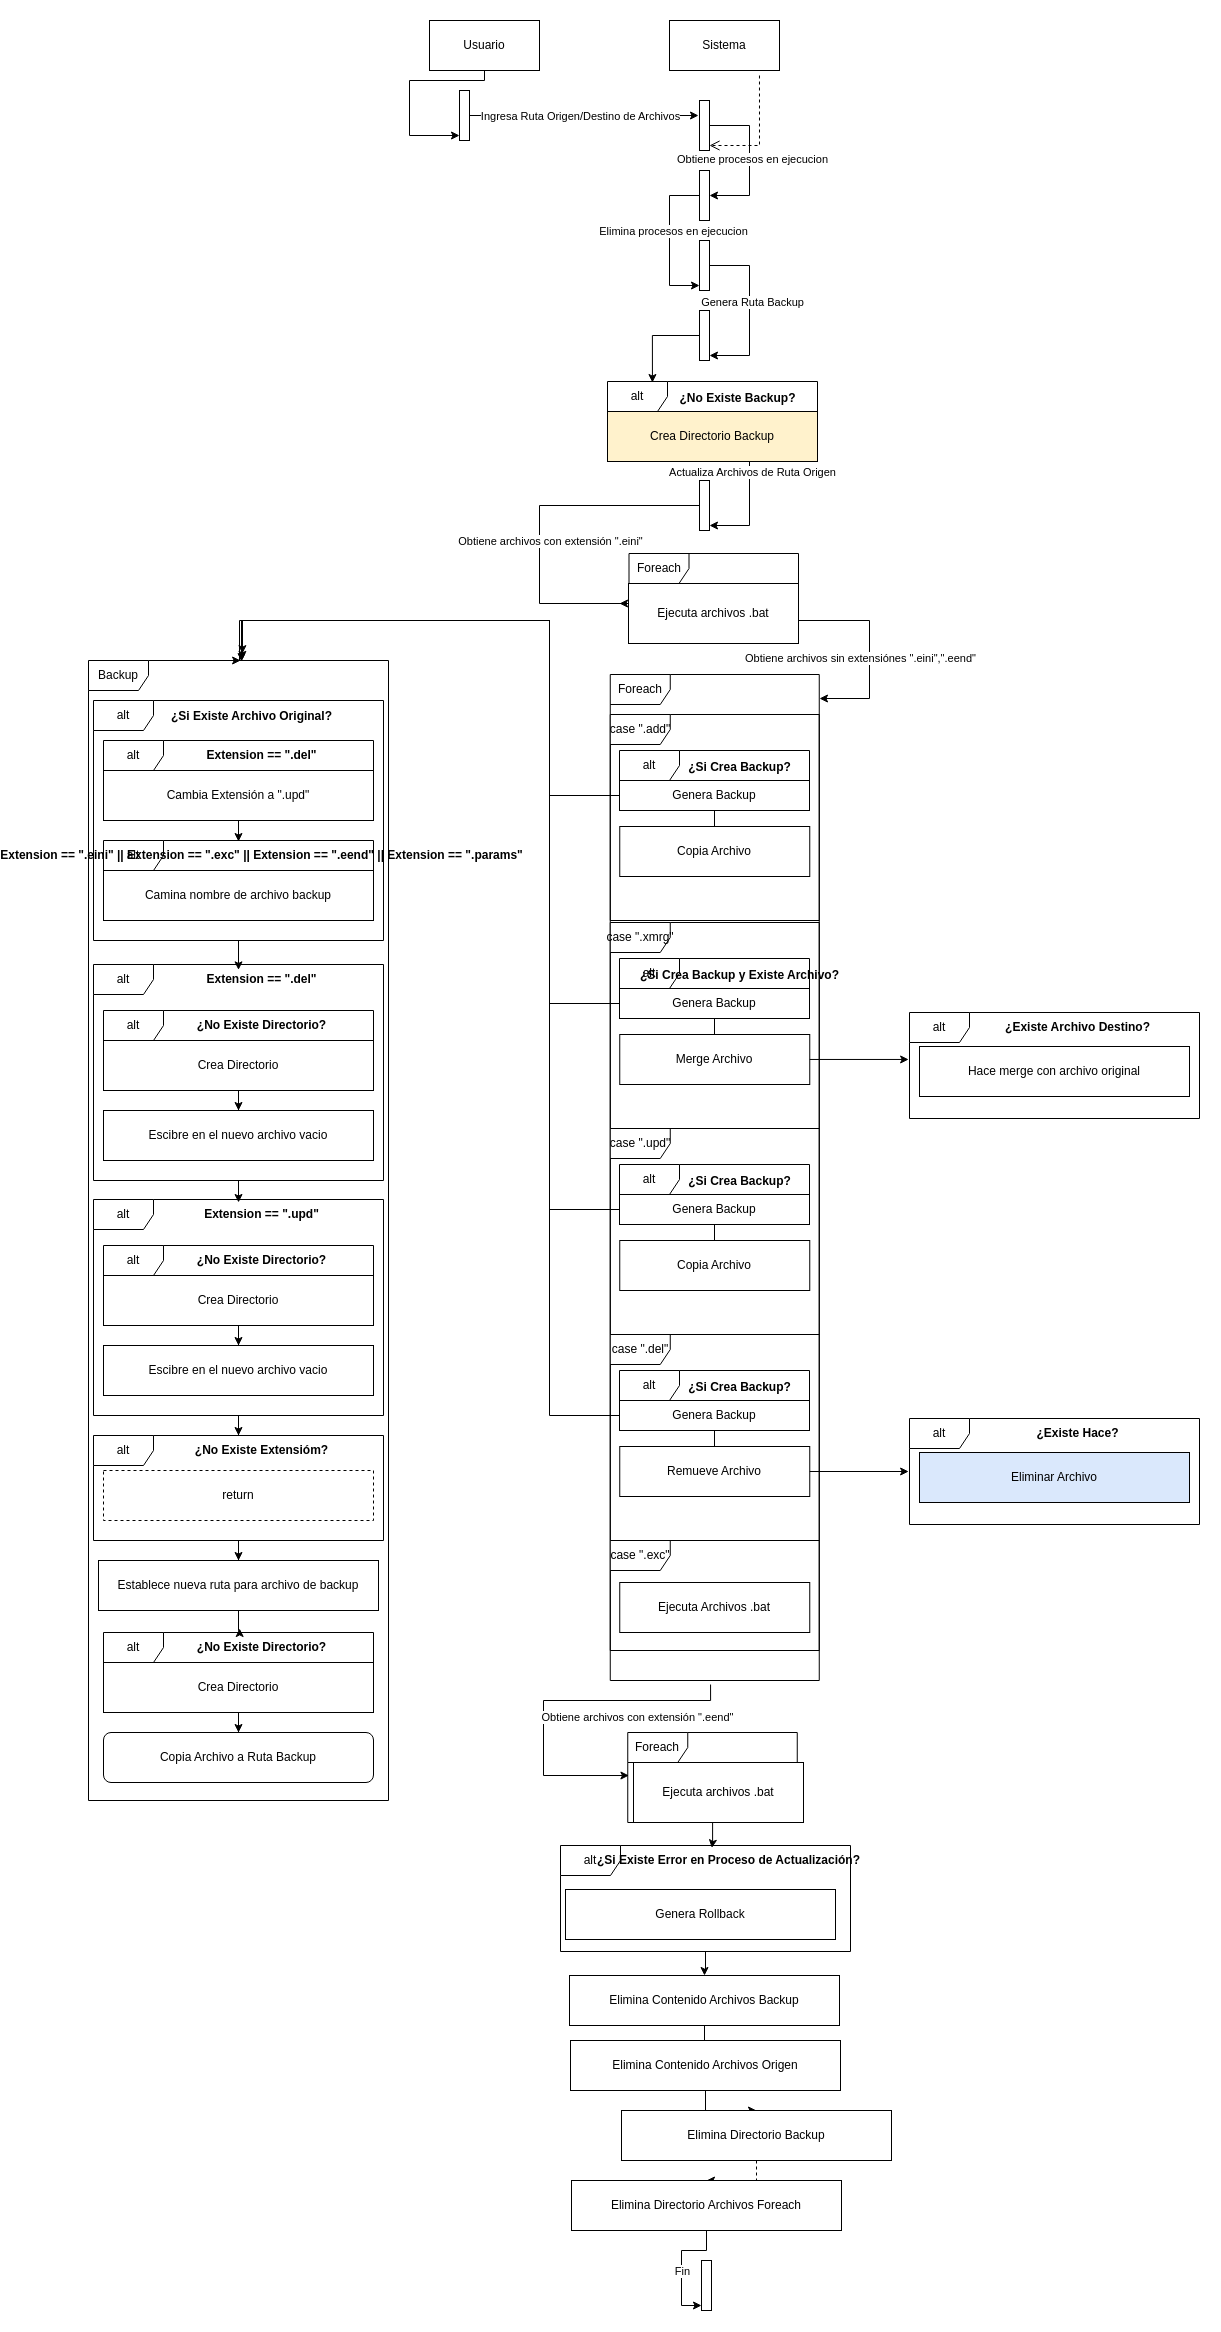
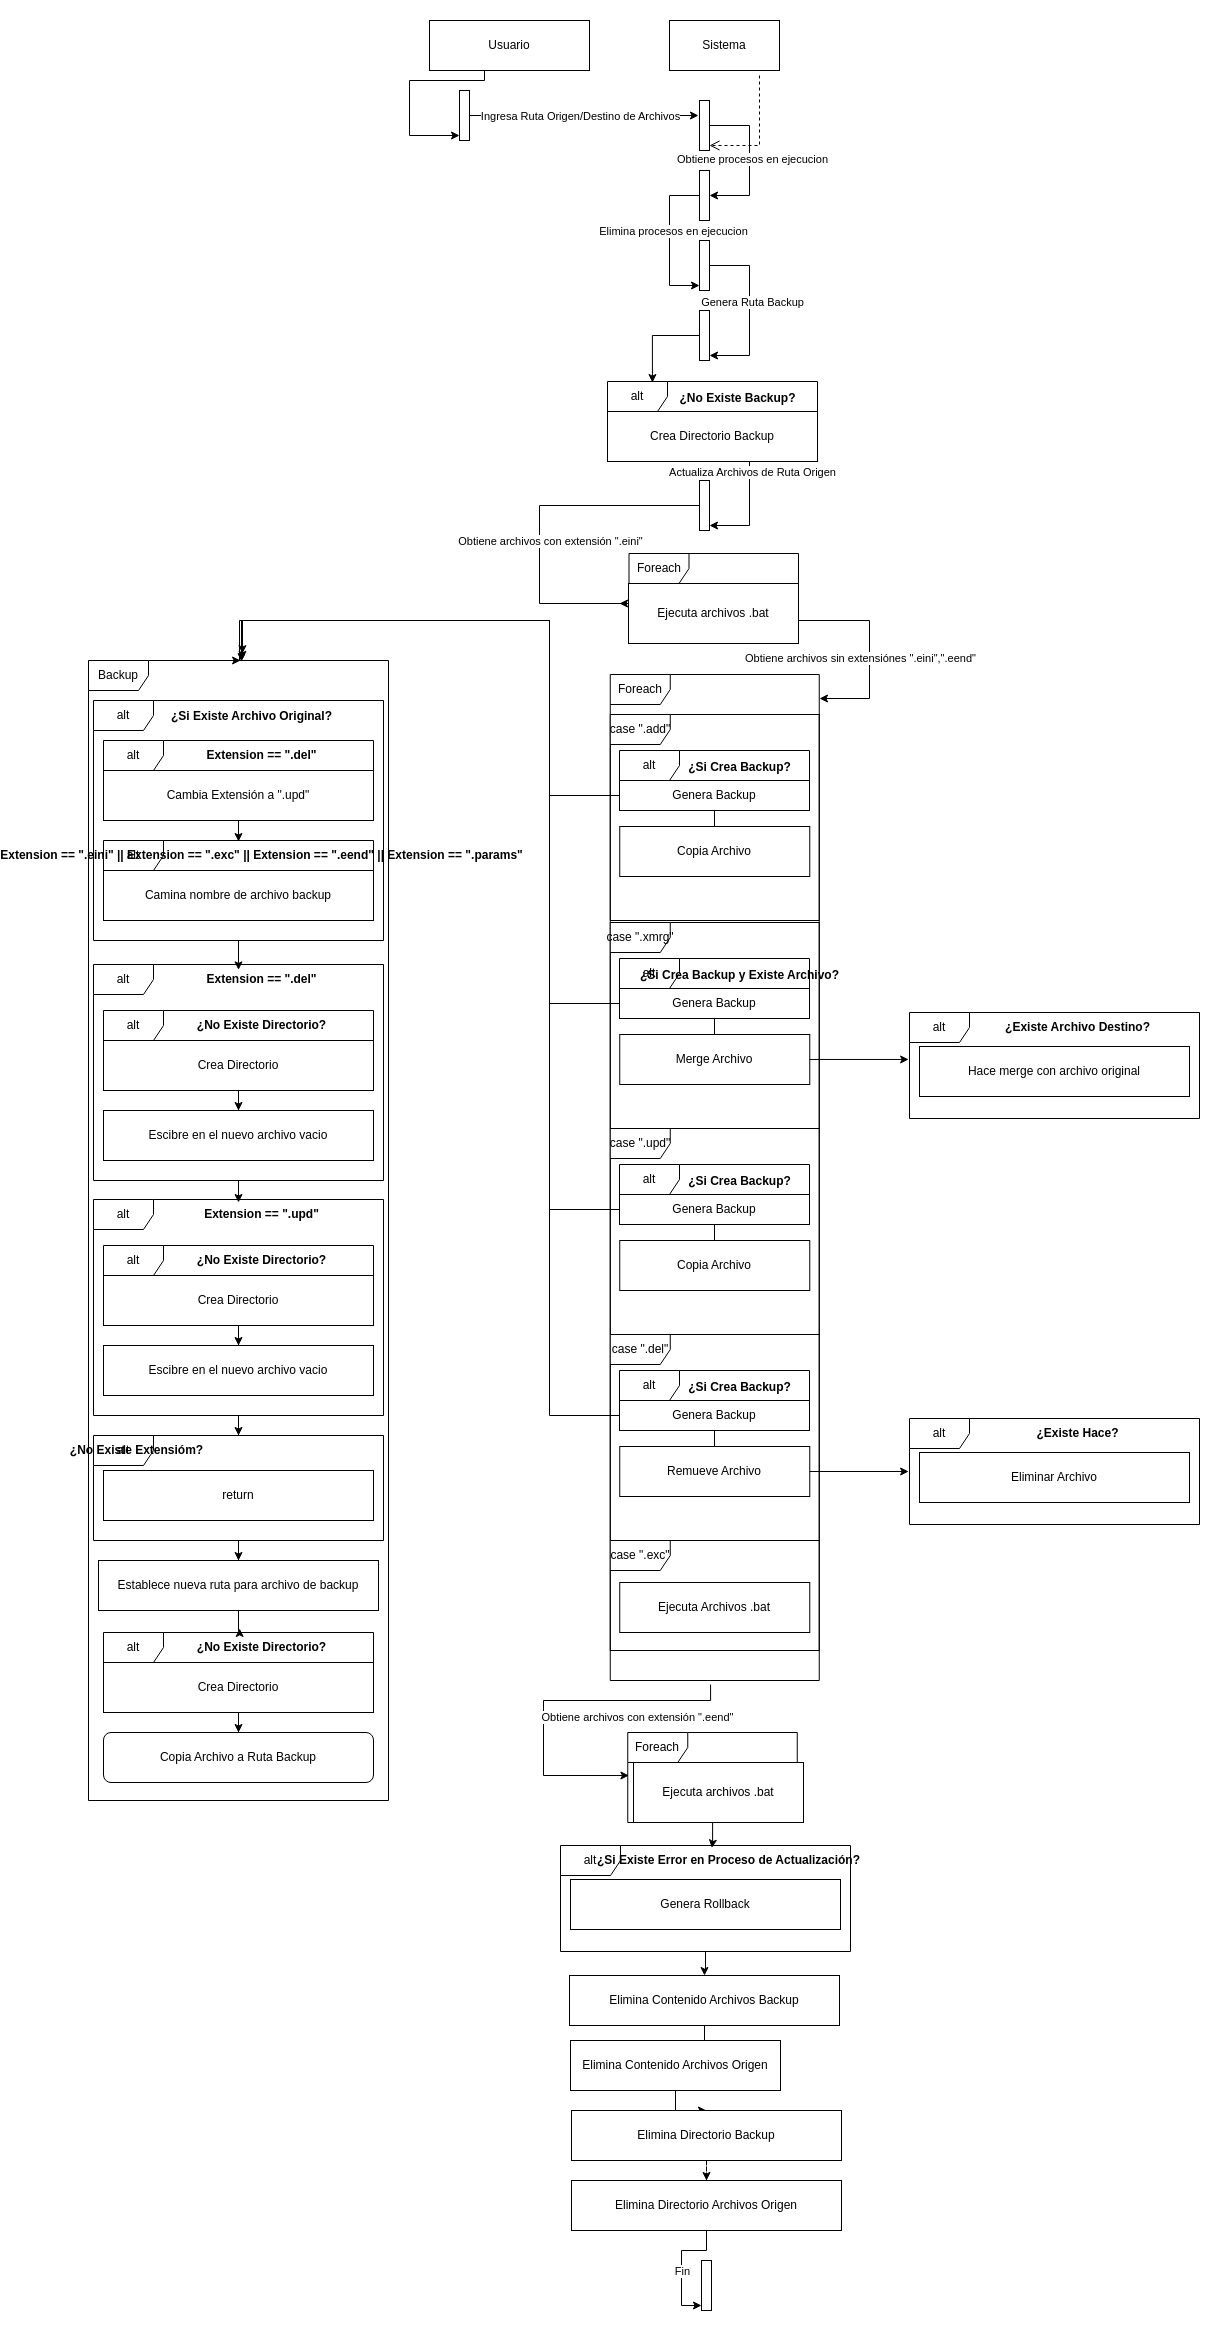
(485, 46) -> (510, 46)
(713, 437) -> (713, 437)
(262, 1451) -> (137, 1451)
(1055, 1478) -> (1055, 1478)
(239, 1496) -> (239, 1496)
(701, 1915) -> (706, 1905)
(706, 2066) -> (676, 2066)
(757, 2136) -> (707, 2136)
(707, 2206) -> (707, 2206)
